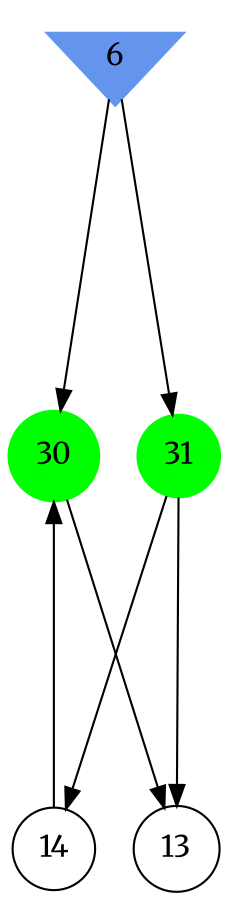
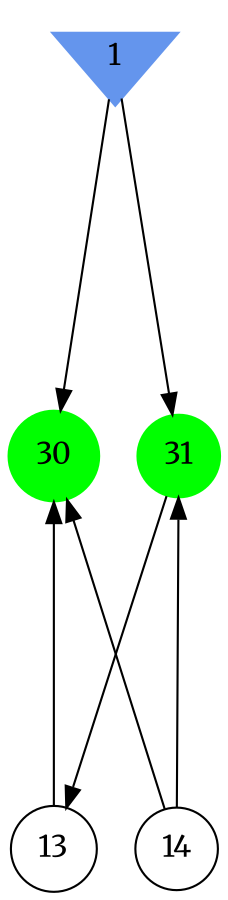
(115, 57) -> (115, 57)
(124, 628) -> (178, 663)
(108, 629) -> (54, 665)
